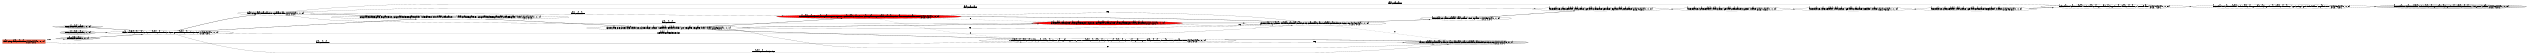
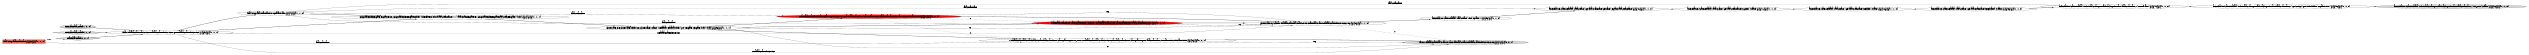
(78, 27) -> (78, 27)
(78, 33) -> (78, 33)
